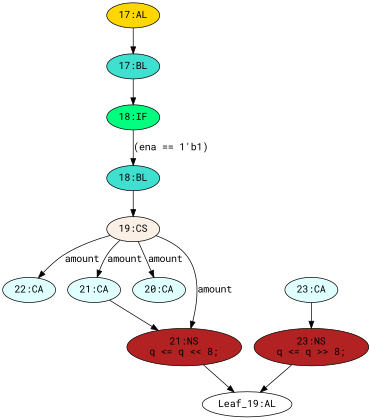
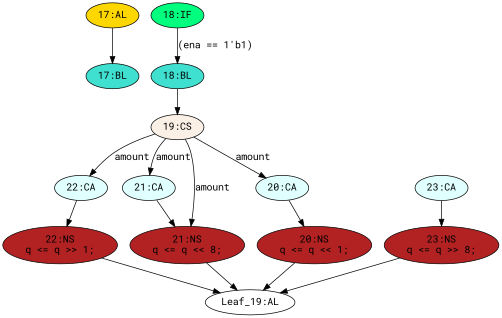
(133, 88) -> none
none -> (60, 245)
none -> (314, 245)
